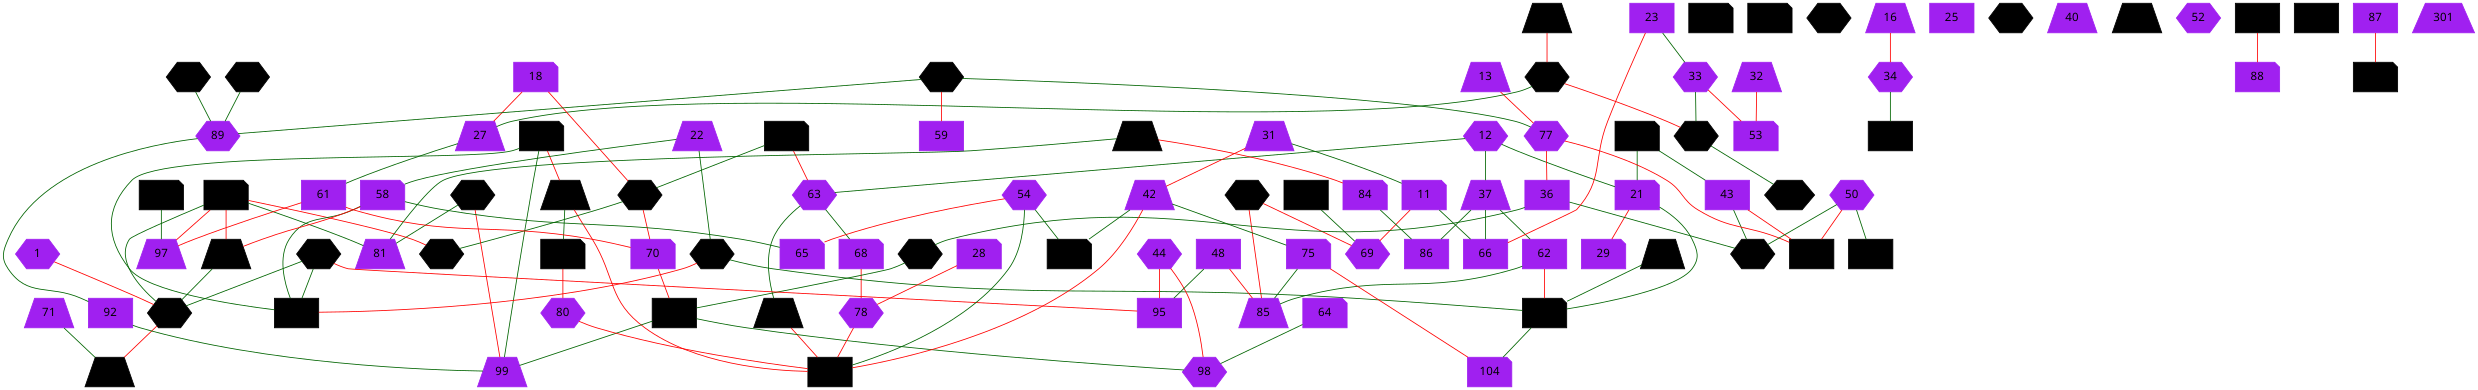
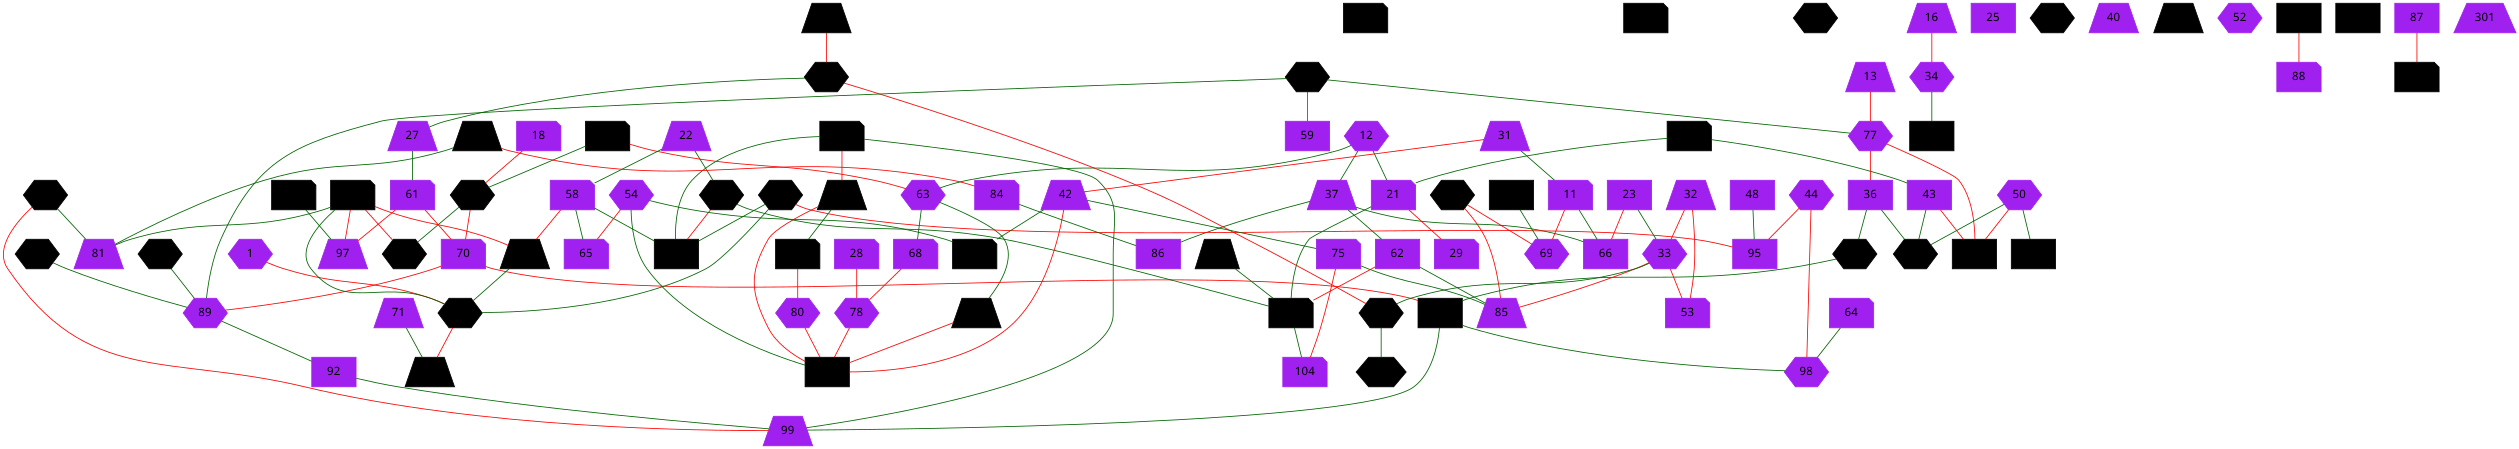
(508, 107) -> none
(324, 195) -> (413, 195)
none -> (1678, 225)
(1241, 284) -> (1585, 287)
none -> (334, 294)
